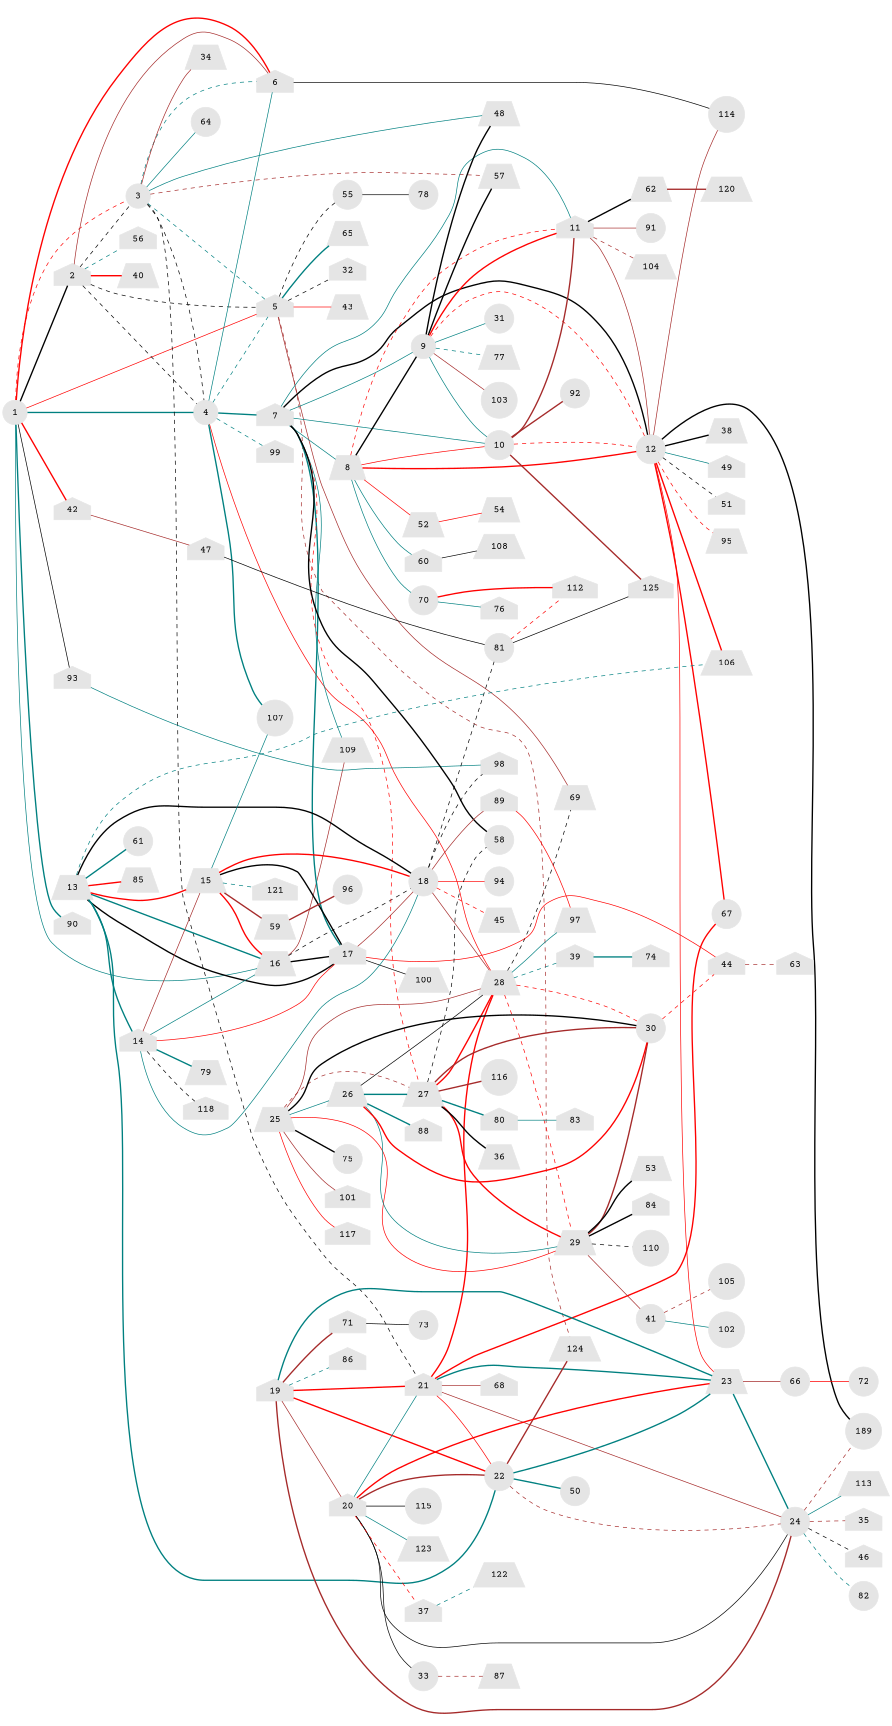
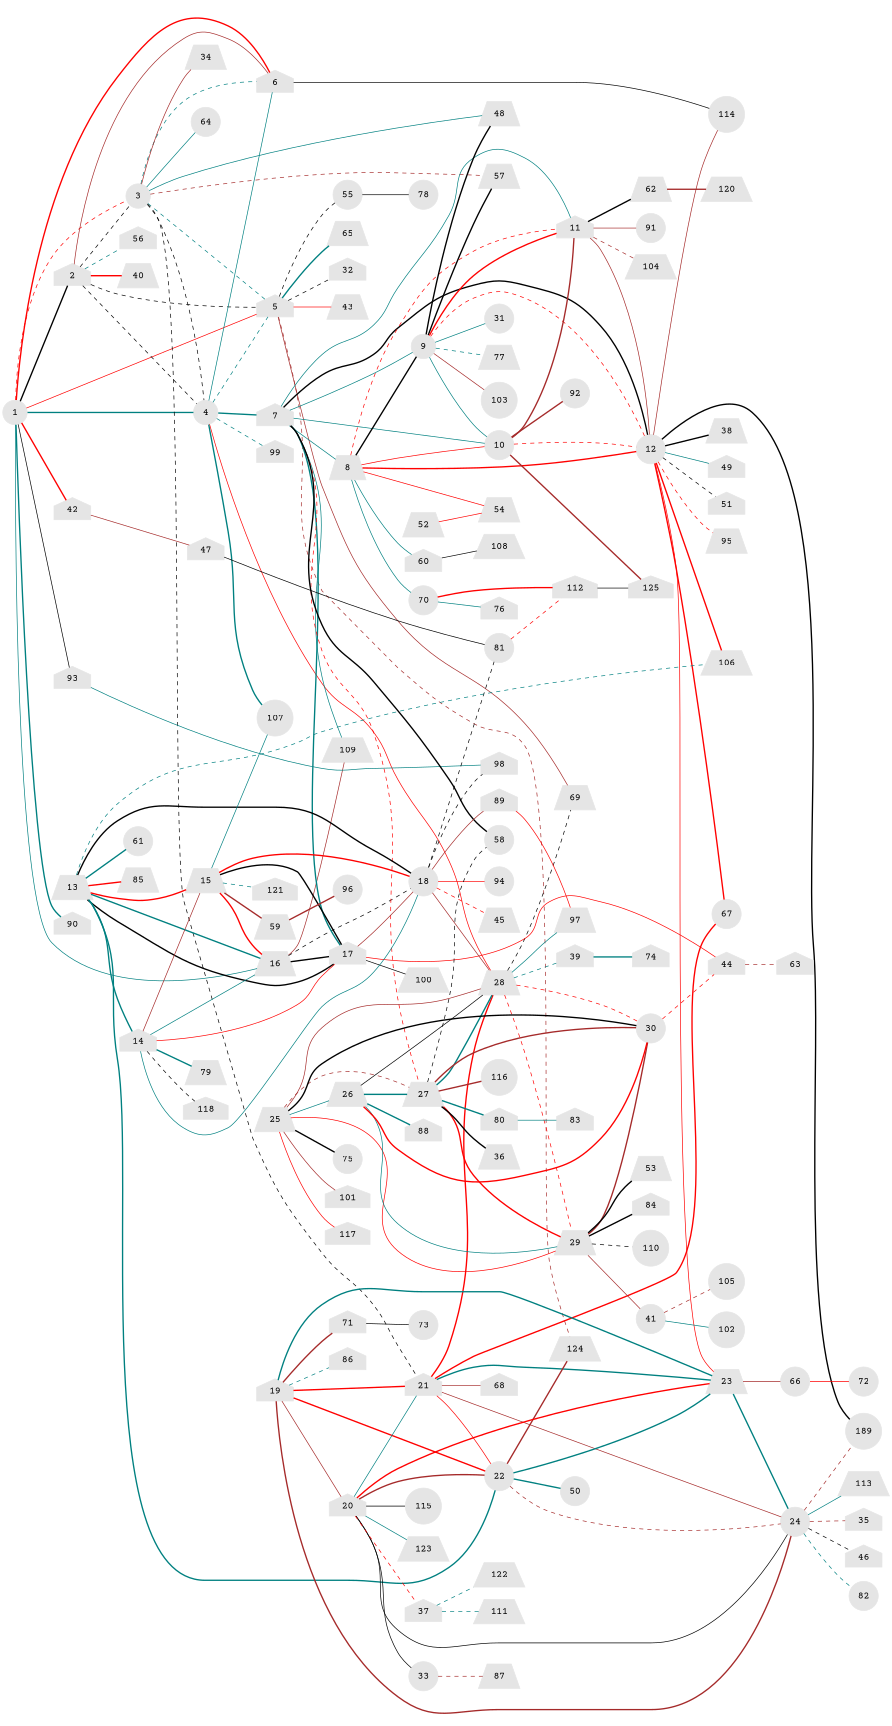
(387, 497) -> (424, 489)
(571, 620) -> (613, 588)
(467, 1042) -> (467, 1042)
none -> (499, 1612)
